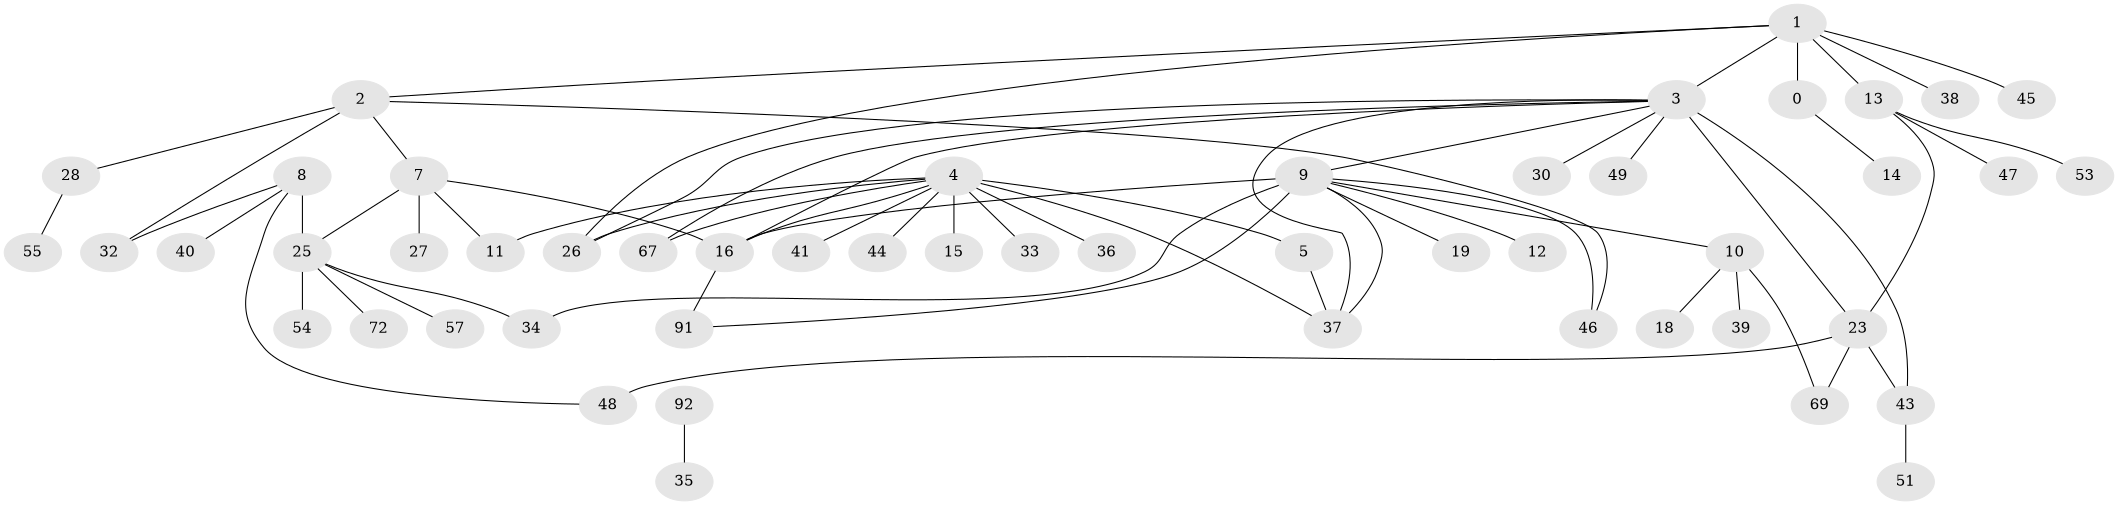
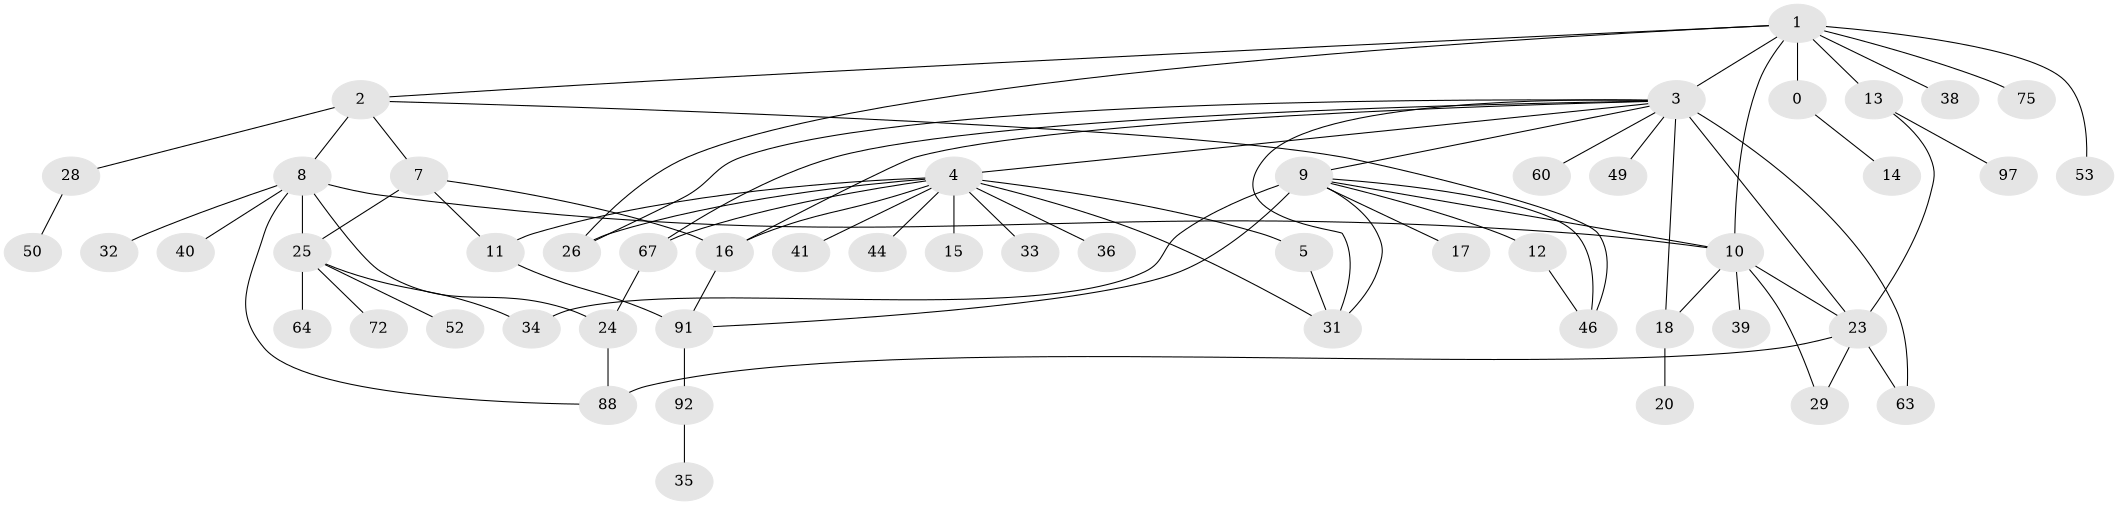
(2027, 100) -> (2027, 100)
none -> (1745, 133)
none -> (1315, 138)
(1980, 138) -> (1989, 50)
(234, 175) -> (332, 138)
(1542, 176) -> (1542, 176)
(2009, 176) -> (2009, 176)
(970, 203) -> none
none -> (1671, 214)
none -> (1017, 225)
(33, 253) -> (33, 253)
(419, 253) -> none
(1461, 253) -> (1461, 253)
none -> (590, 291)
none -> (1563, 291)
none -> (1796, 291)
(302, 329) -> (302, 329)
(455, 329) -> (455, 329)
none -> (608, 329)
(1333, 329) -> (1333, 329)
none -> (684, 367)
(608, 405) -> (608, 405)
none -> (1665, 405)
(1820, 405) -> (1820, 405)
(1906, 405) -> (1906, 405)
(1906, 482) -> none
